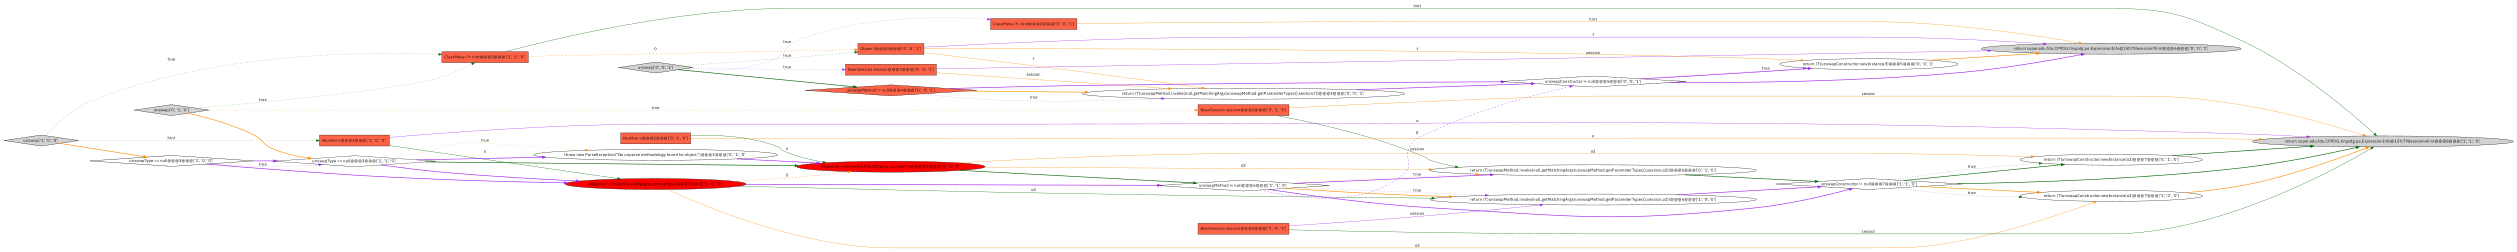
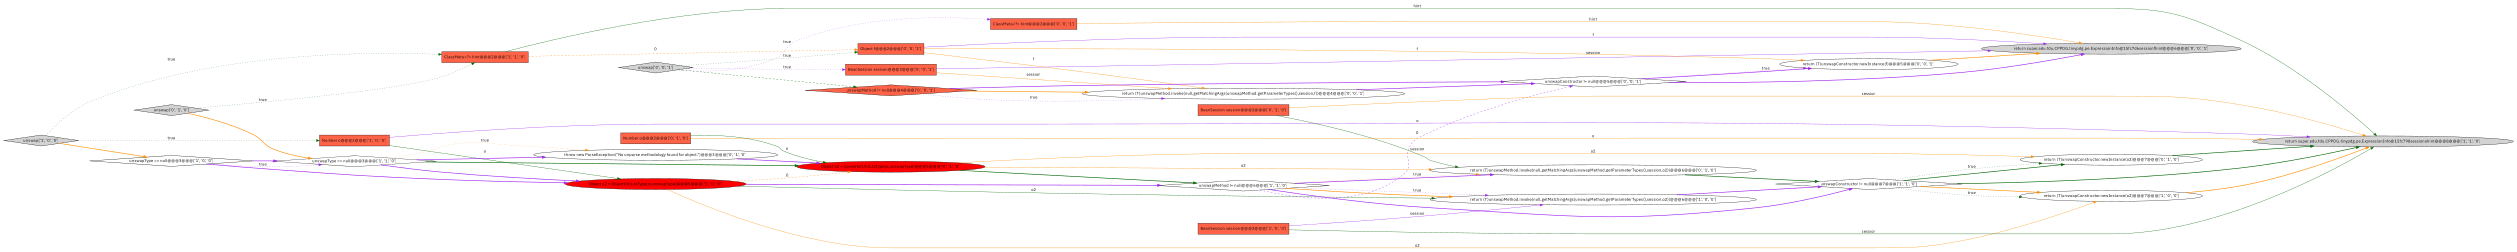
(766, 78) -> (766, 78)
(702, 110) -> none
(171, 138) -> (171, 138)
